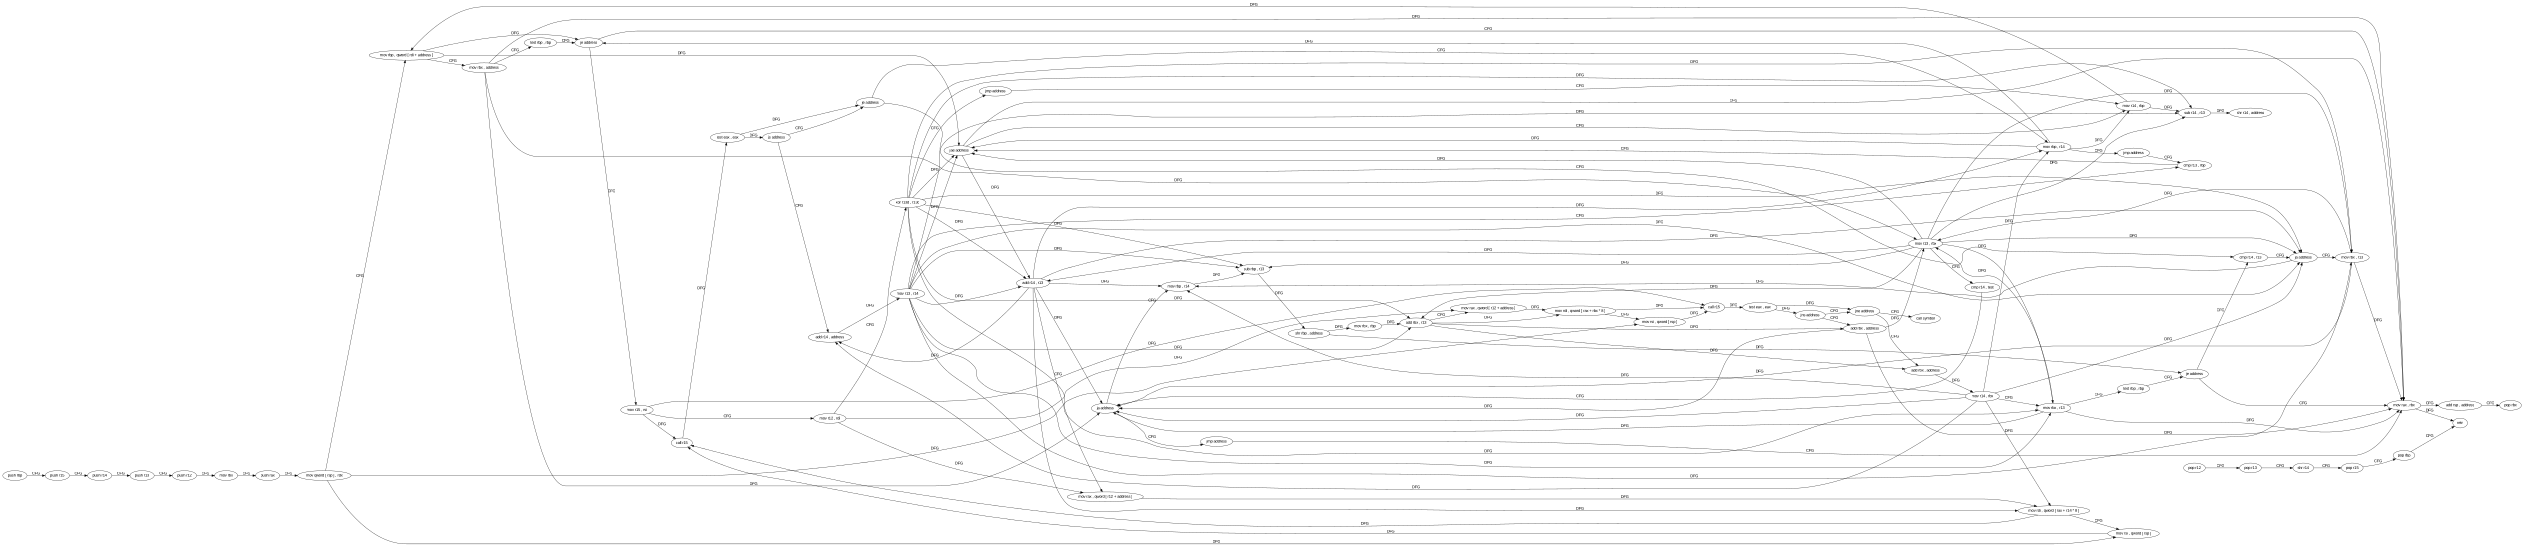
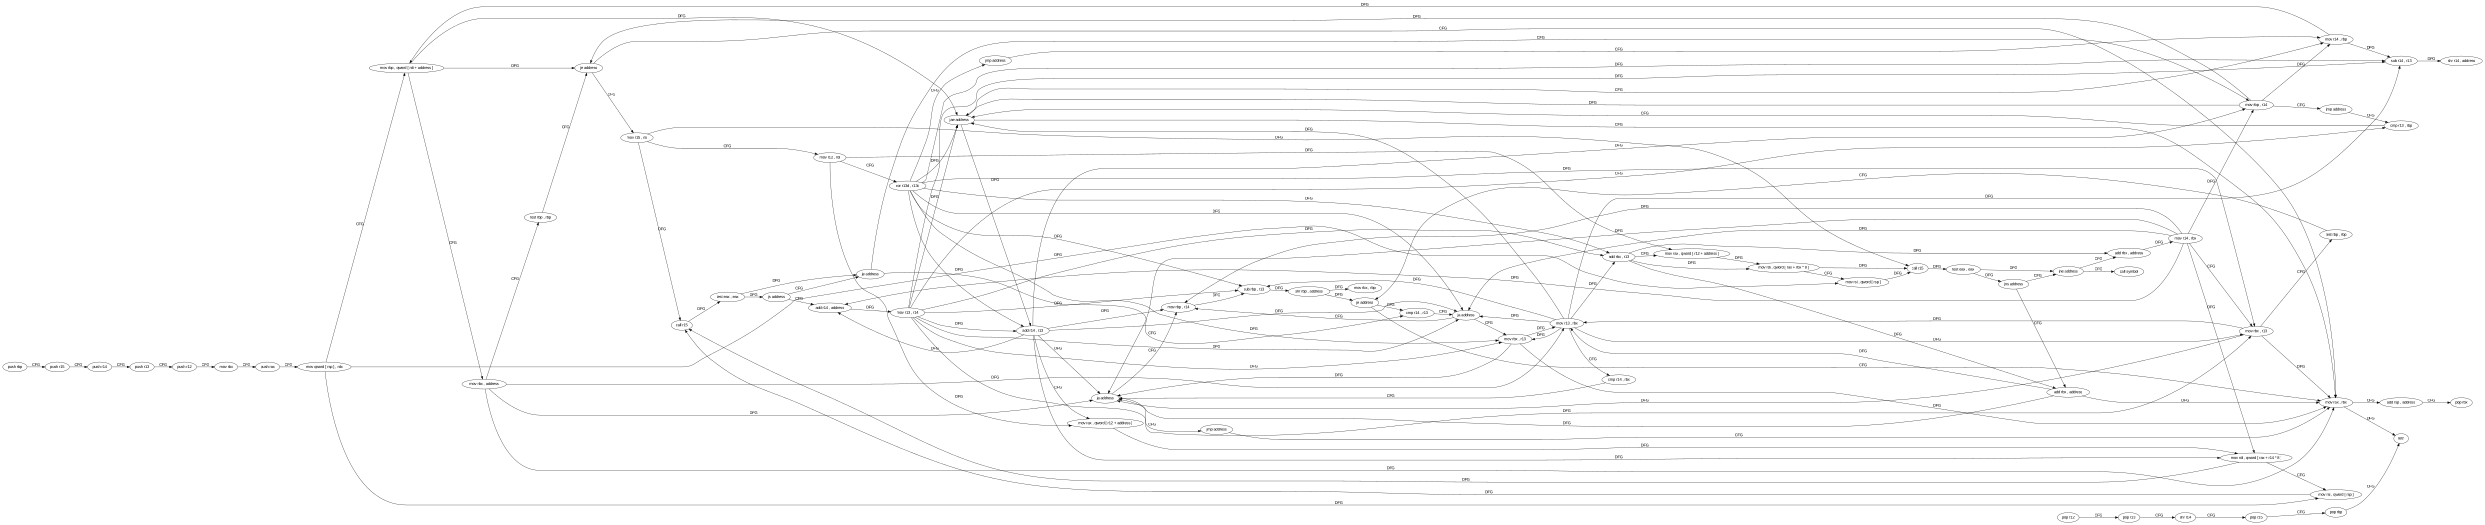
(1479, 252) -> none
(1982, 287) -> (1619, 380)
(1389, 325) -> none
